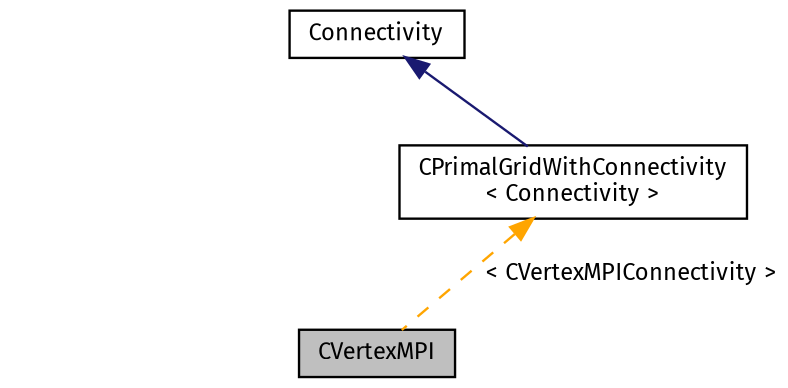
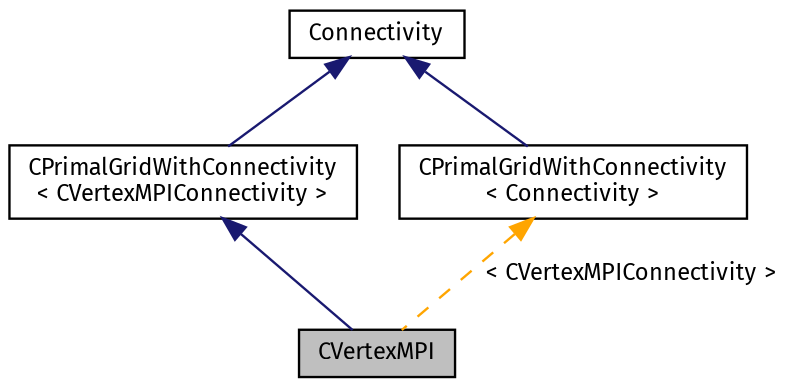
none -> (183, 182)
